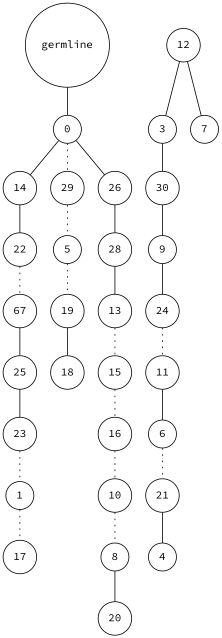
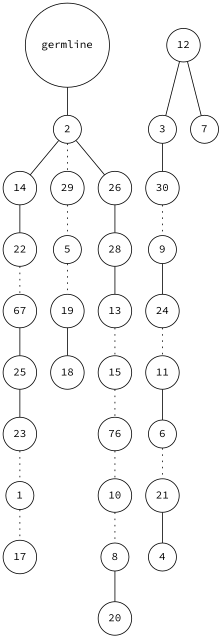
(67, 129) -> (67, 129)
(162, 220) -> (162, 220)
(115, 434) -> (115, 434)
